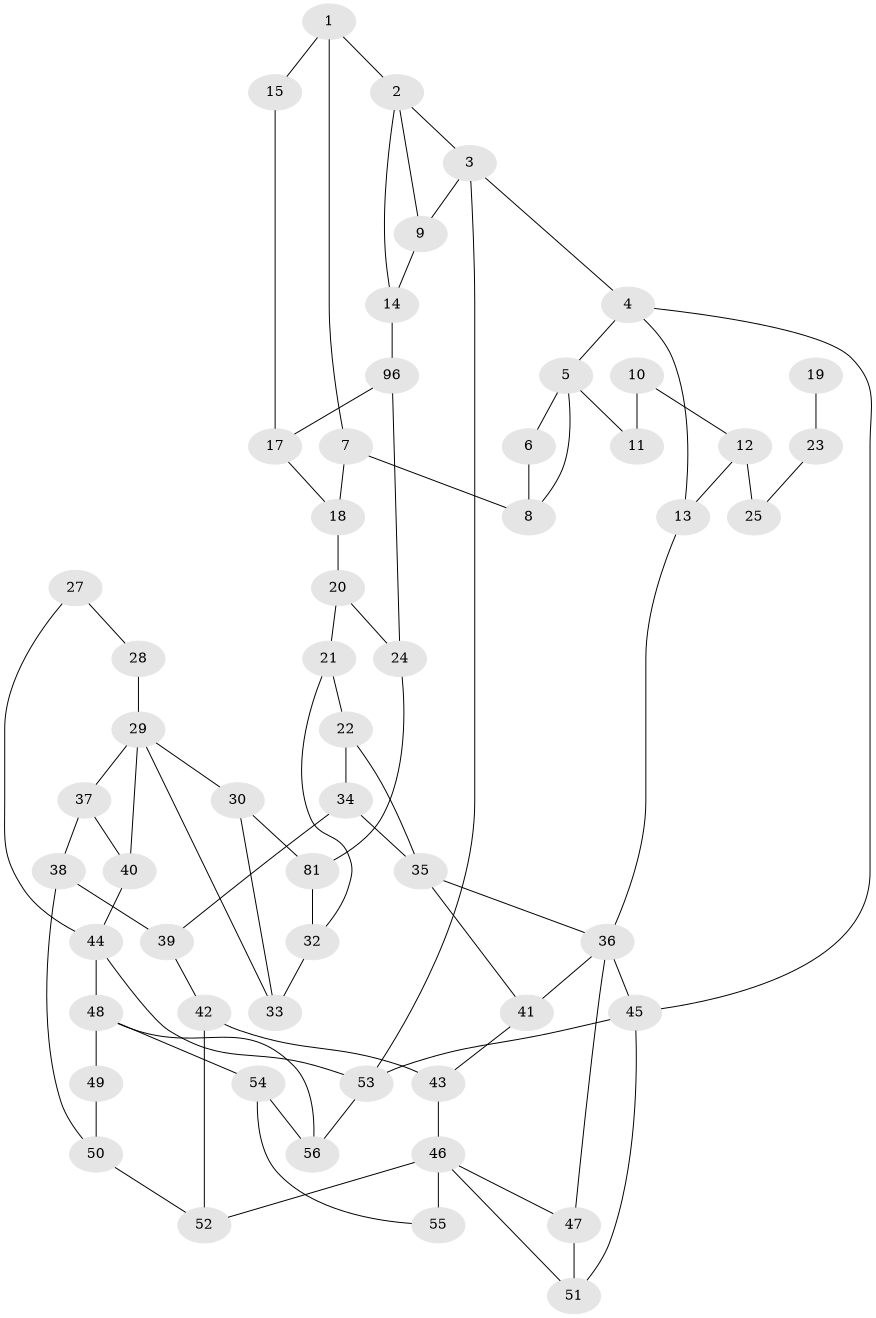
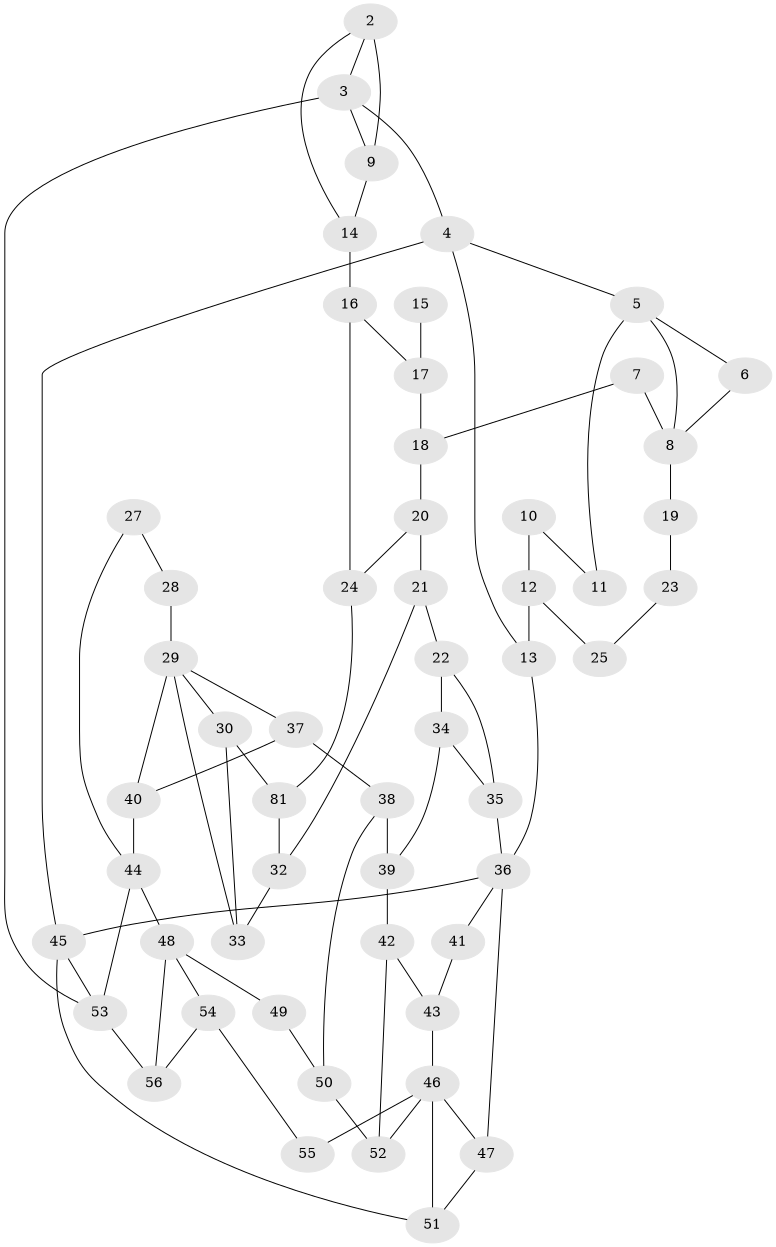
(329, 22) -> none
(392, 376) -> (350, 305)
none -> (671, 482)
(474, 942) -> none
